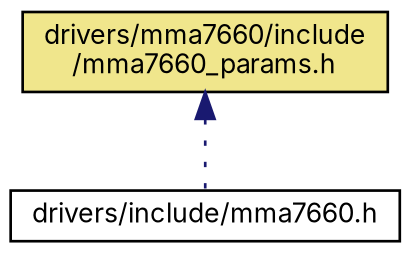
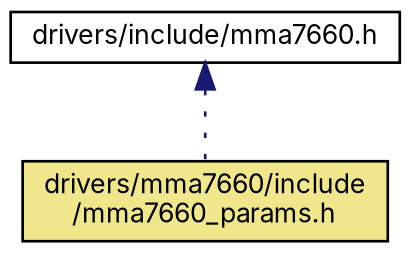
(205, 155) -> (205, 126)
